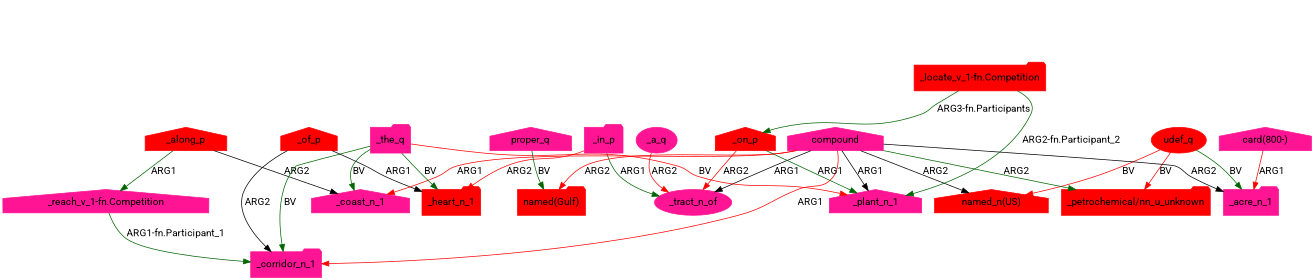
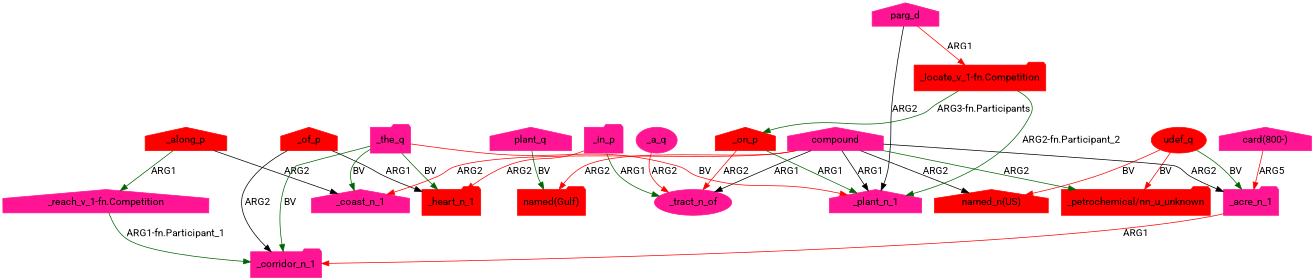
none -> (906, 16)
(531, 140) -> (531, 140)
(470, 171) -> (470, 171)
(1272, 171) -> (1272, 171)
(600, 242) -> (777, 251)
